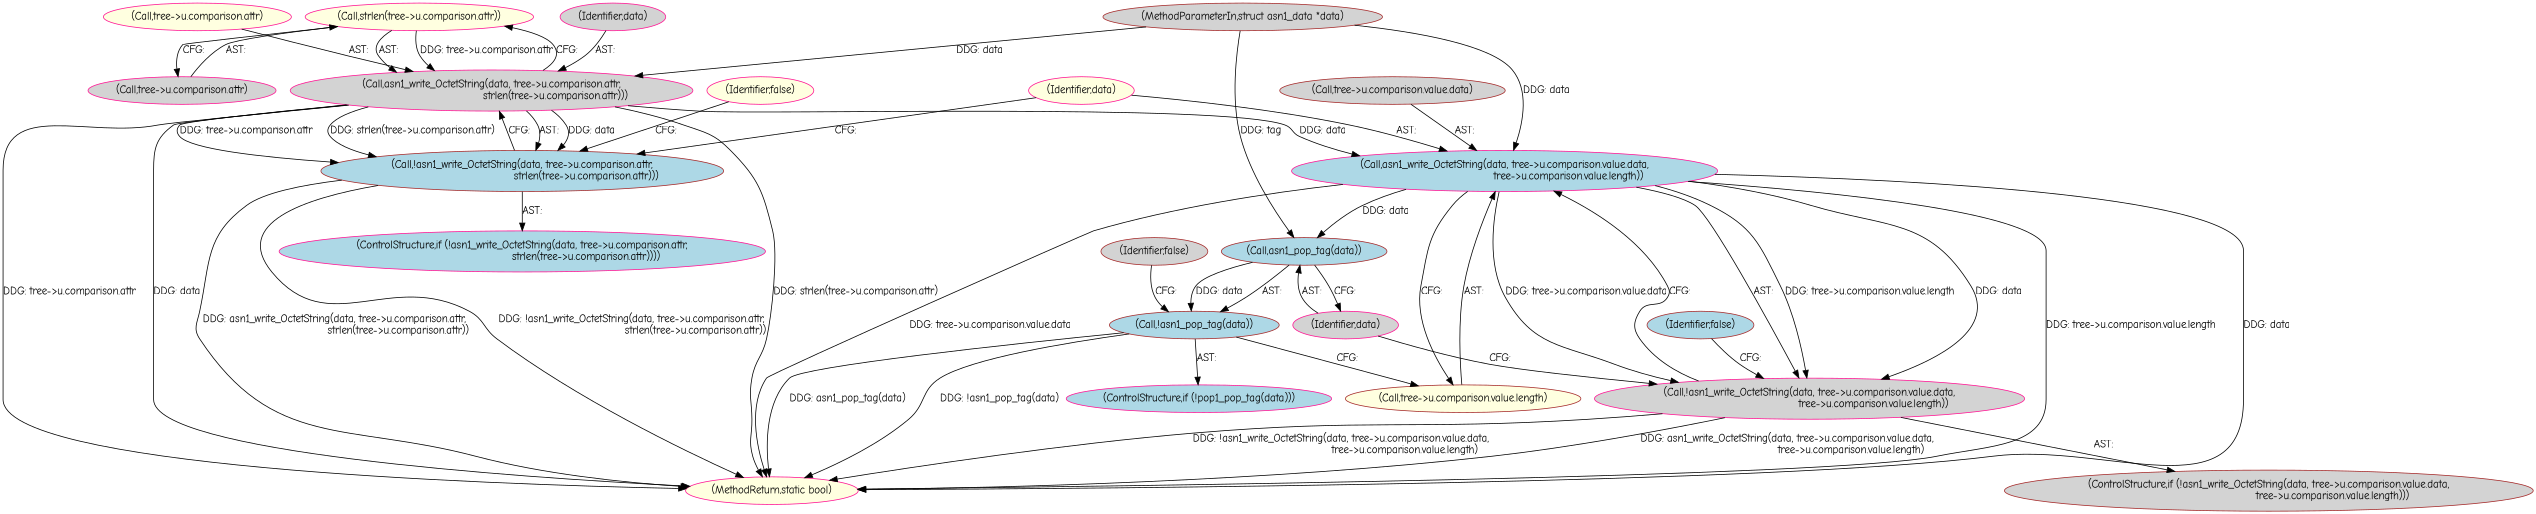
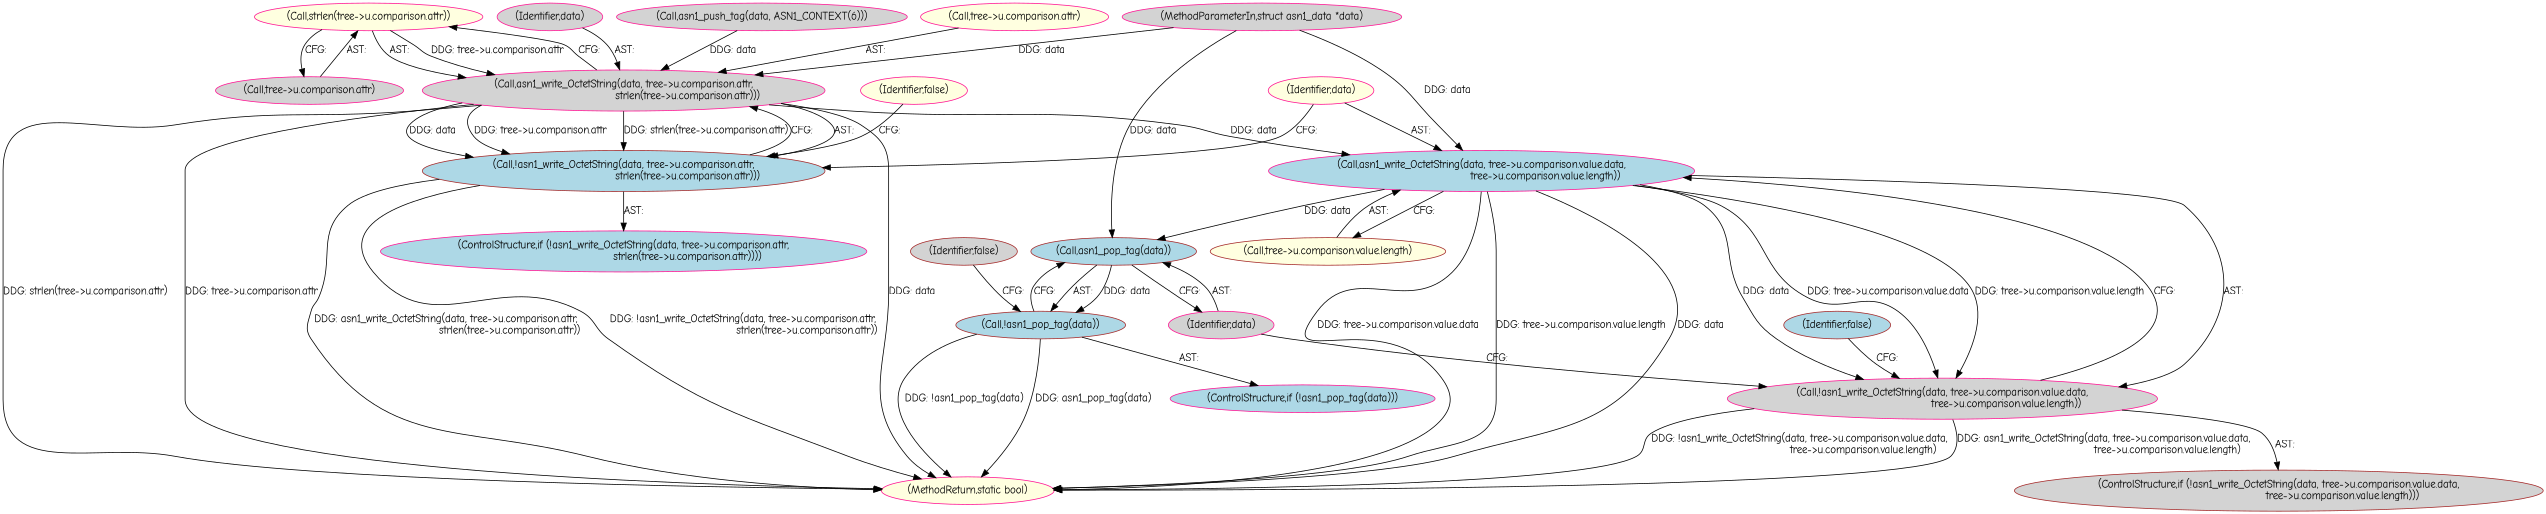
none -> (762, 17)
(1243, 17) -> (1262, 17)
(1392, 91) -> none
(1261, 131) -> (1153, 131)
(1324, 360) -> (1035, 284)
(1199, 399) -> (1303, 399)
